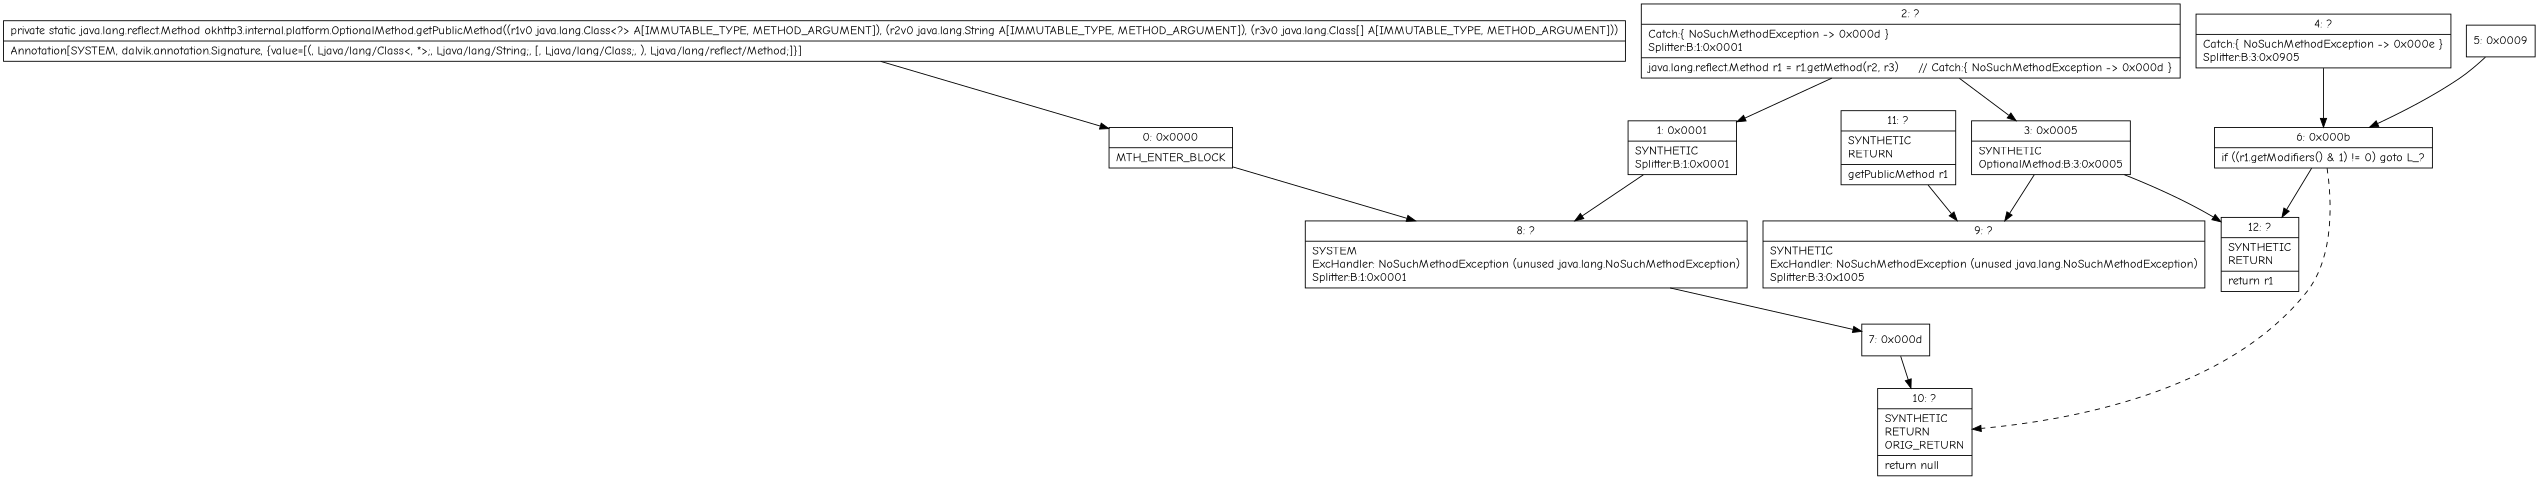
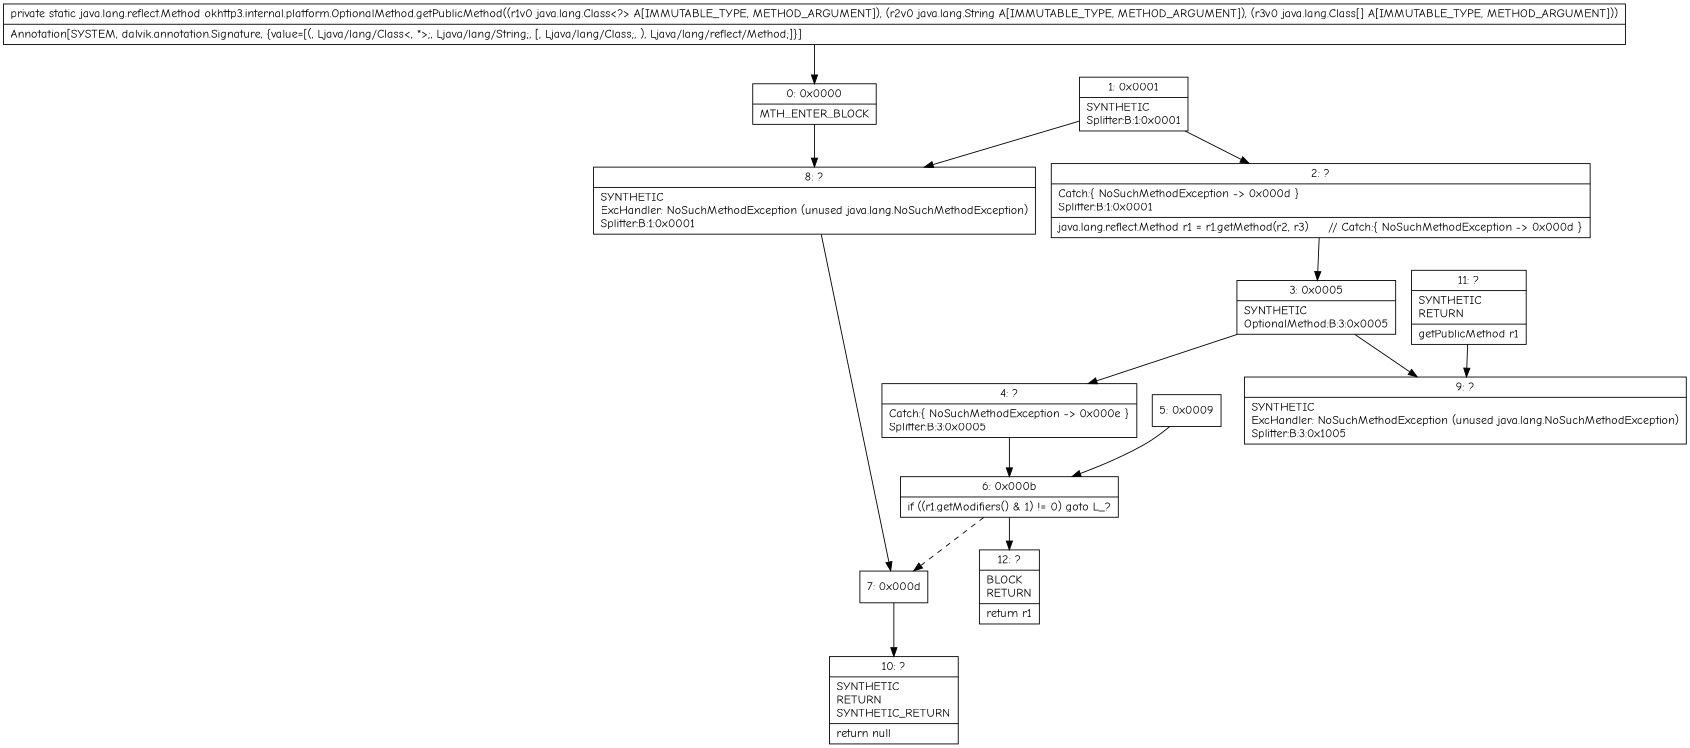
(2252, 57) -> (938, 427)
(1788, 98) -> (1213, 145)
(2170, 194) -> (1167, 358)
(2260, 247) -> (1005, 580)
(1335, 251) -> (632, 197)
(2216, 364) -> (952, 541)
(1925, 445) -> (894, 713)
